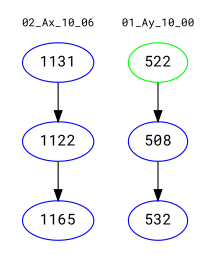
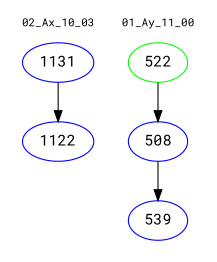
(59, 24) -> (59, 24)
(159, 24) -> (159, 24)
(58, 221) -> none
(158, 221) -> (158, 221)
